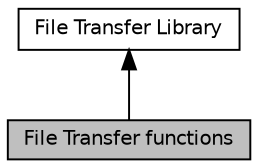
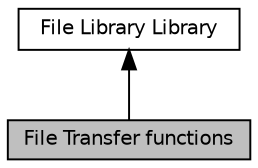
(129, 29) -> (129, 29)
